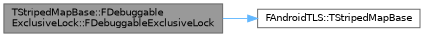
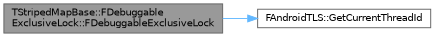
(339, 18) -> (344, 18)
